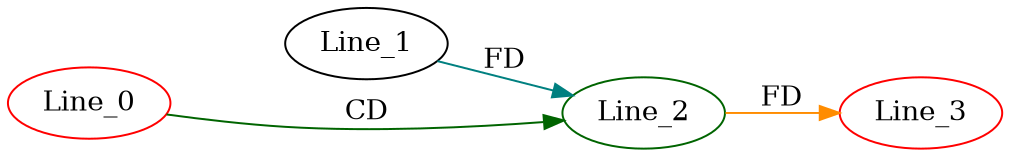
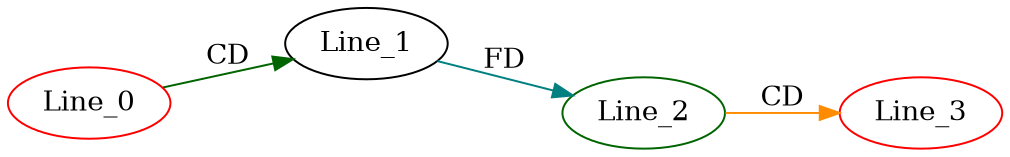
(782, 98) -> (782, 98)
(355, 129) -> (218, 75)
